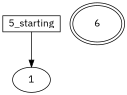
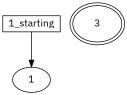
(31, 24) -> (31, 24)
(97, 24) -> (97, 24)
